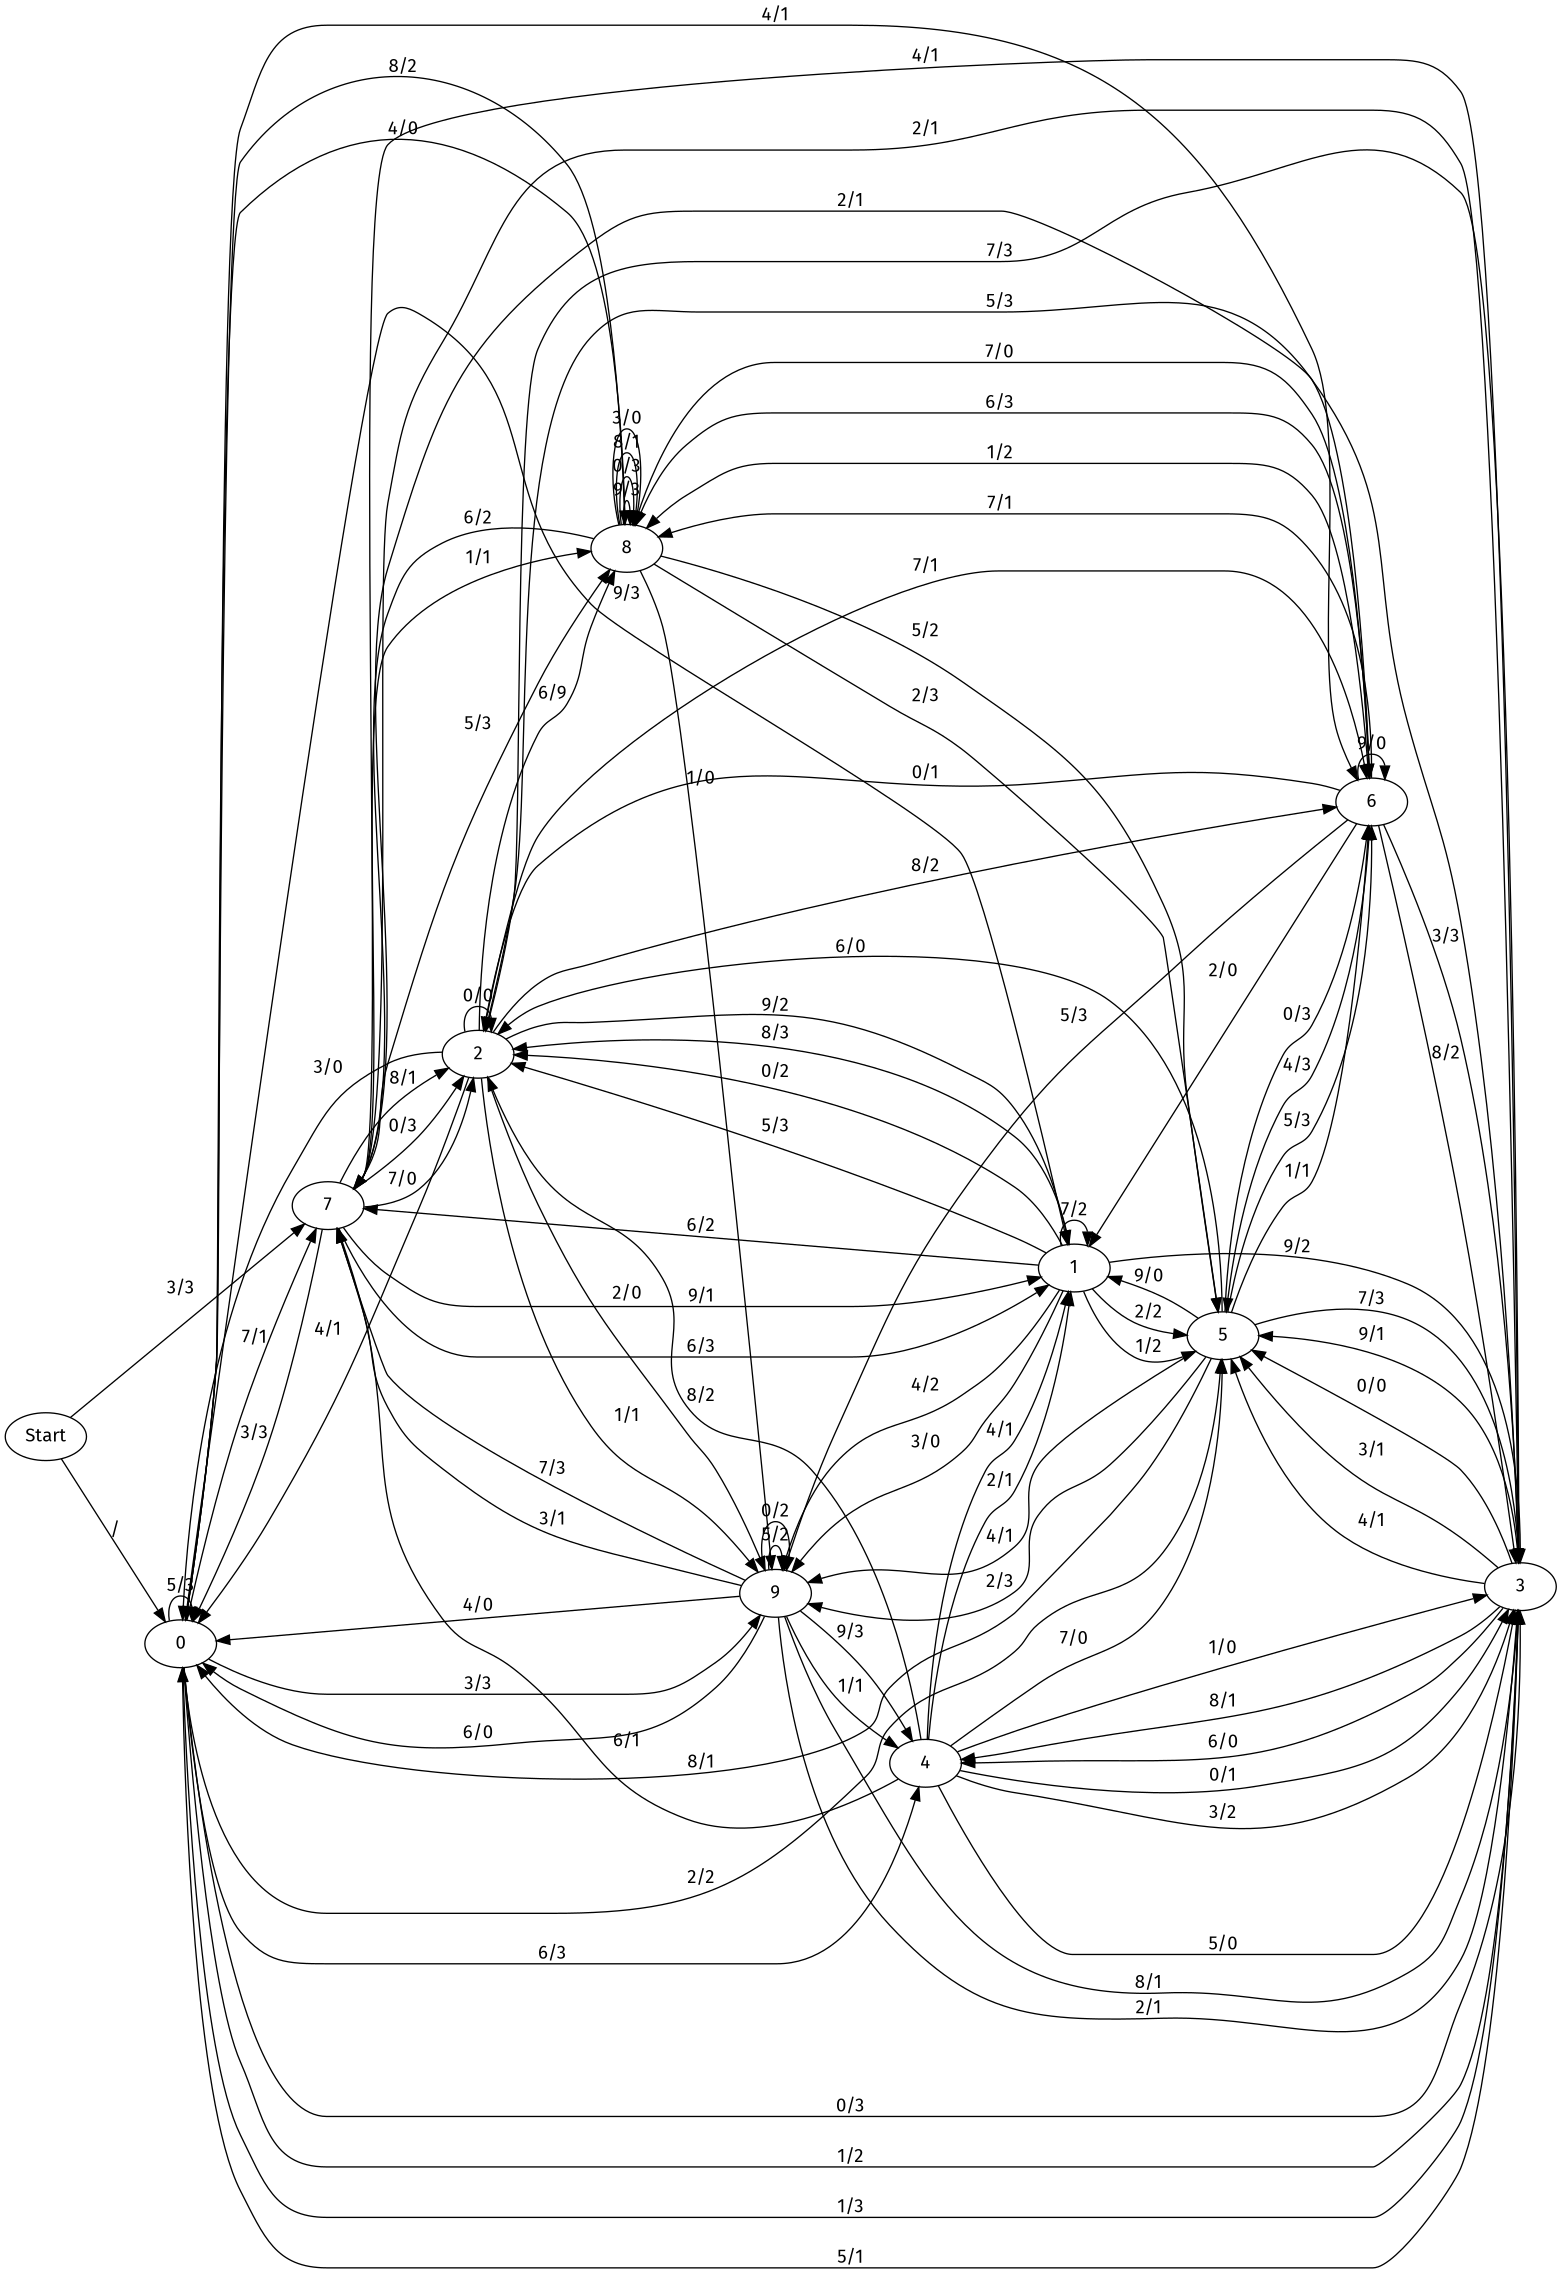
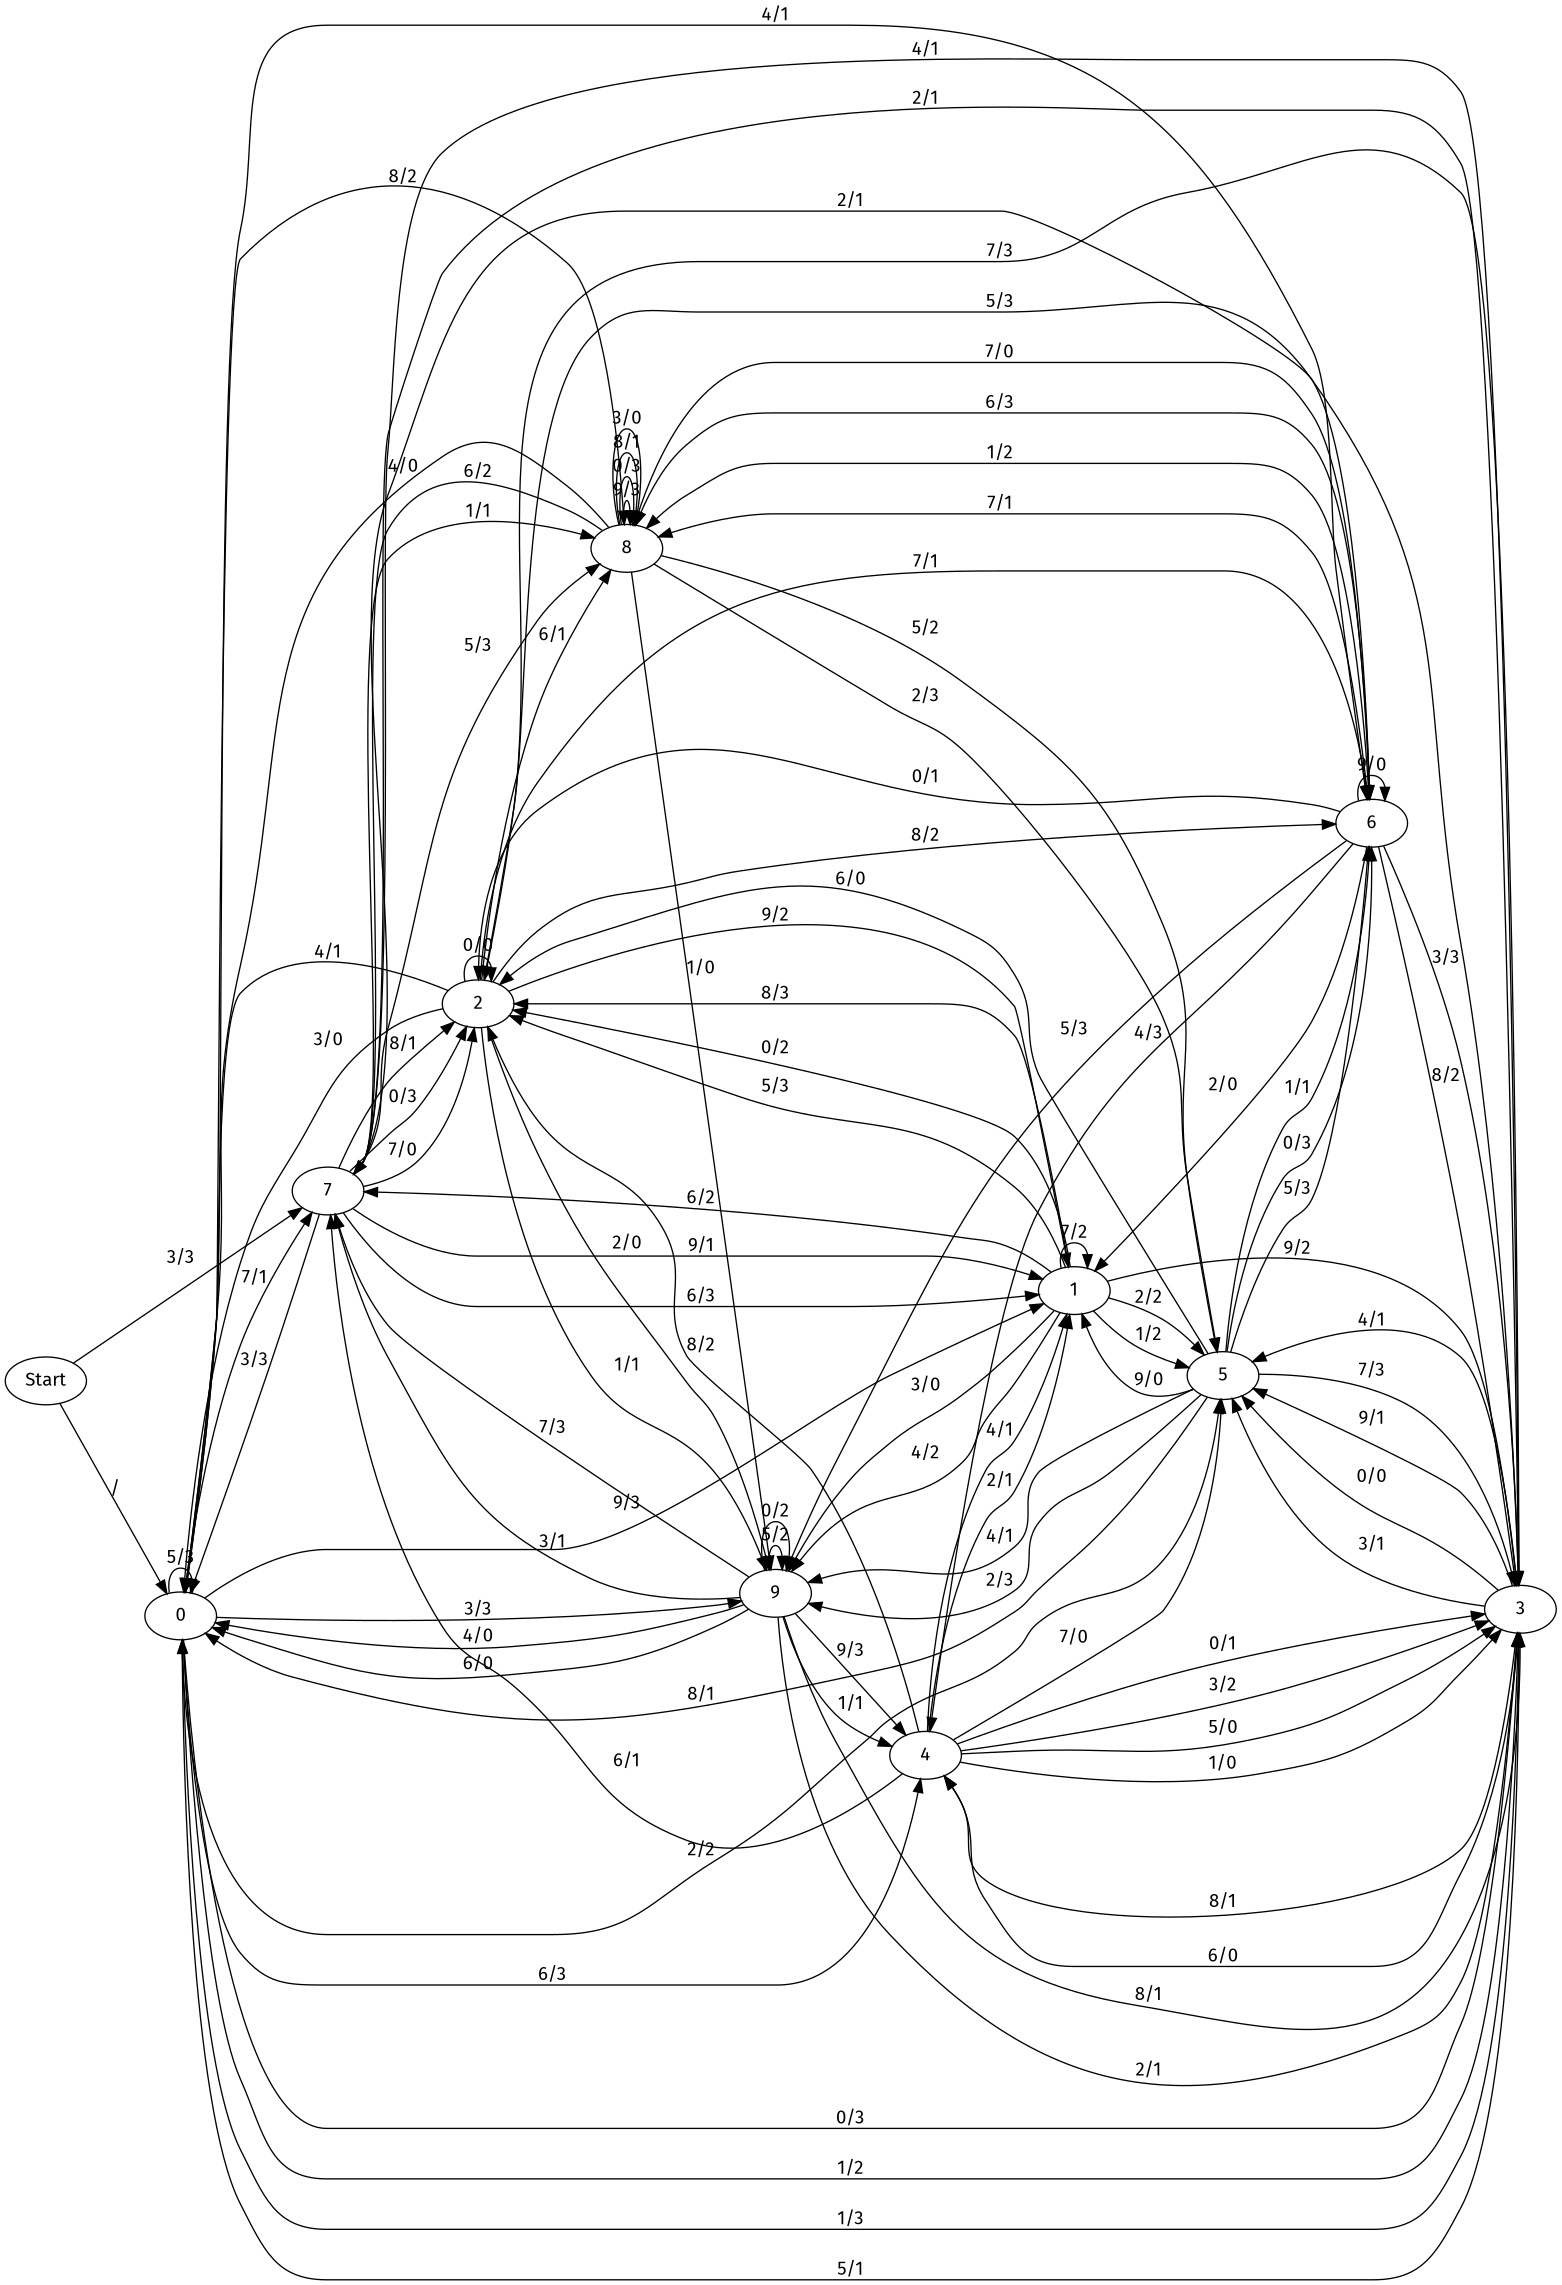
(552, 694) -> (552, 635)
(1315, 1069) -> (1032, 1226)
